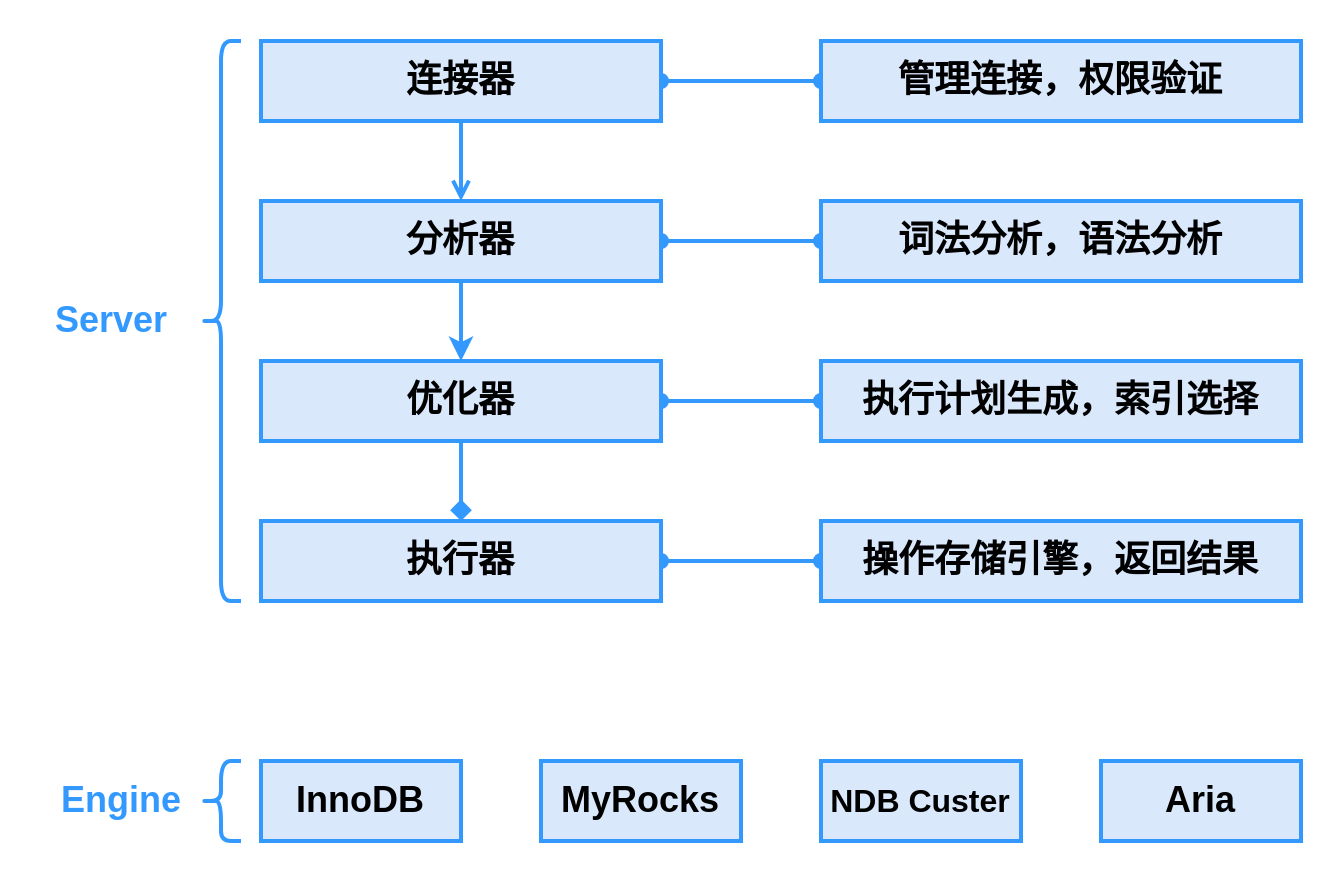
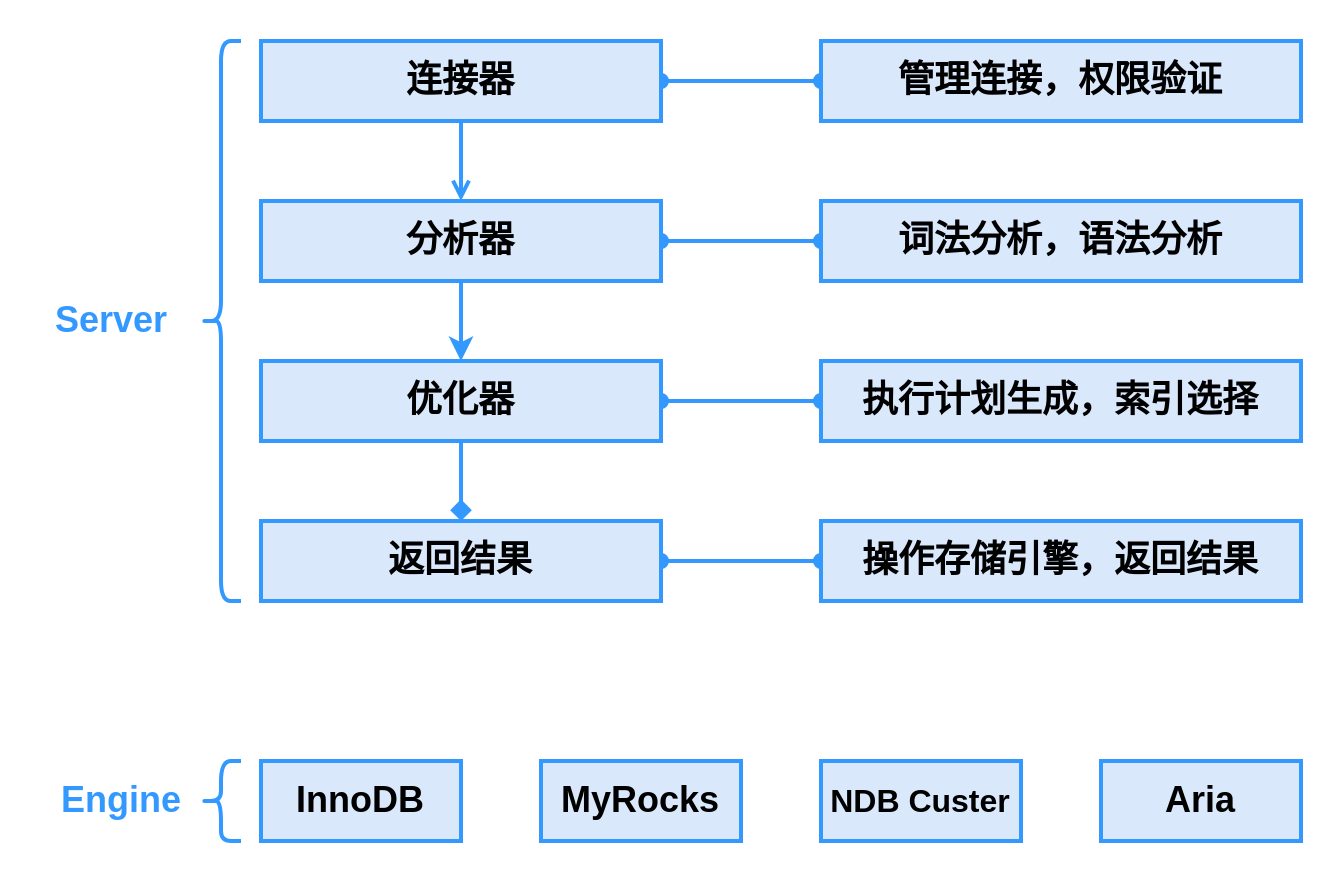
(461, 561) -> (461, 561)
